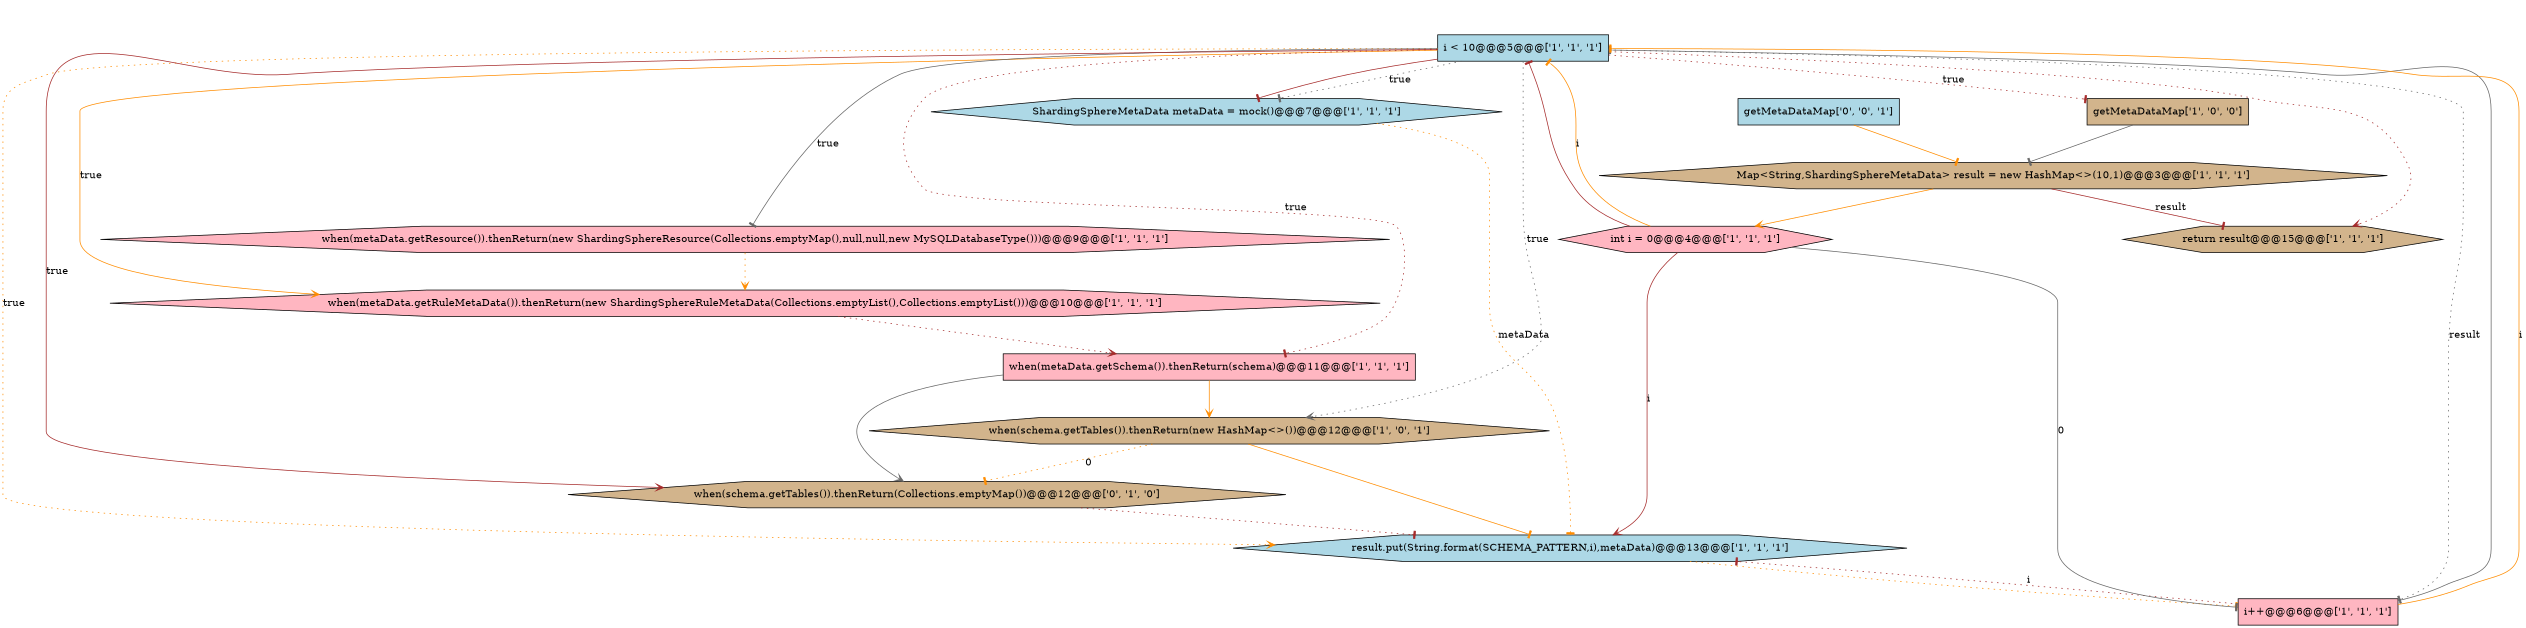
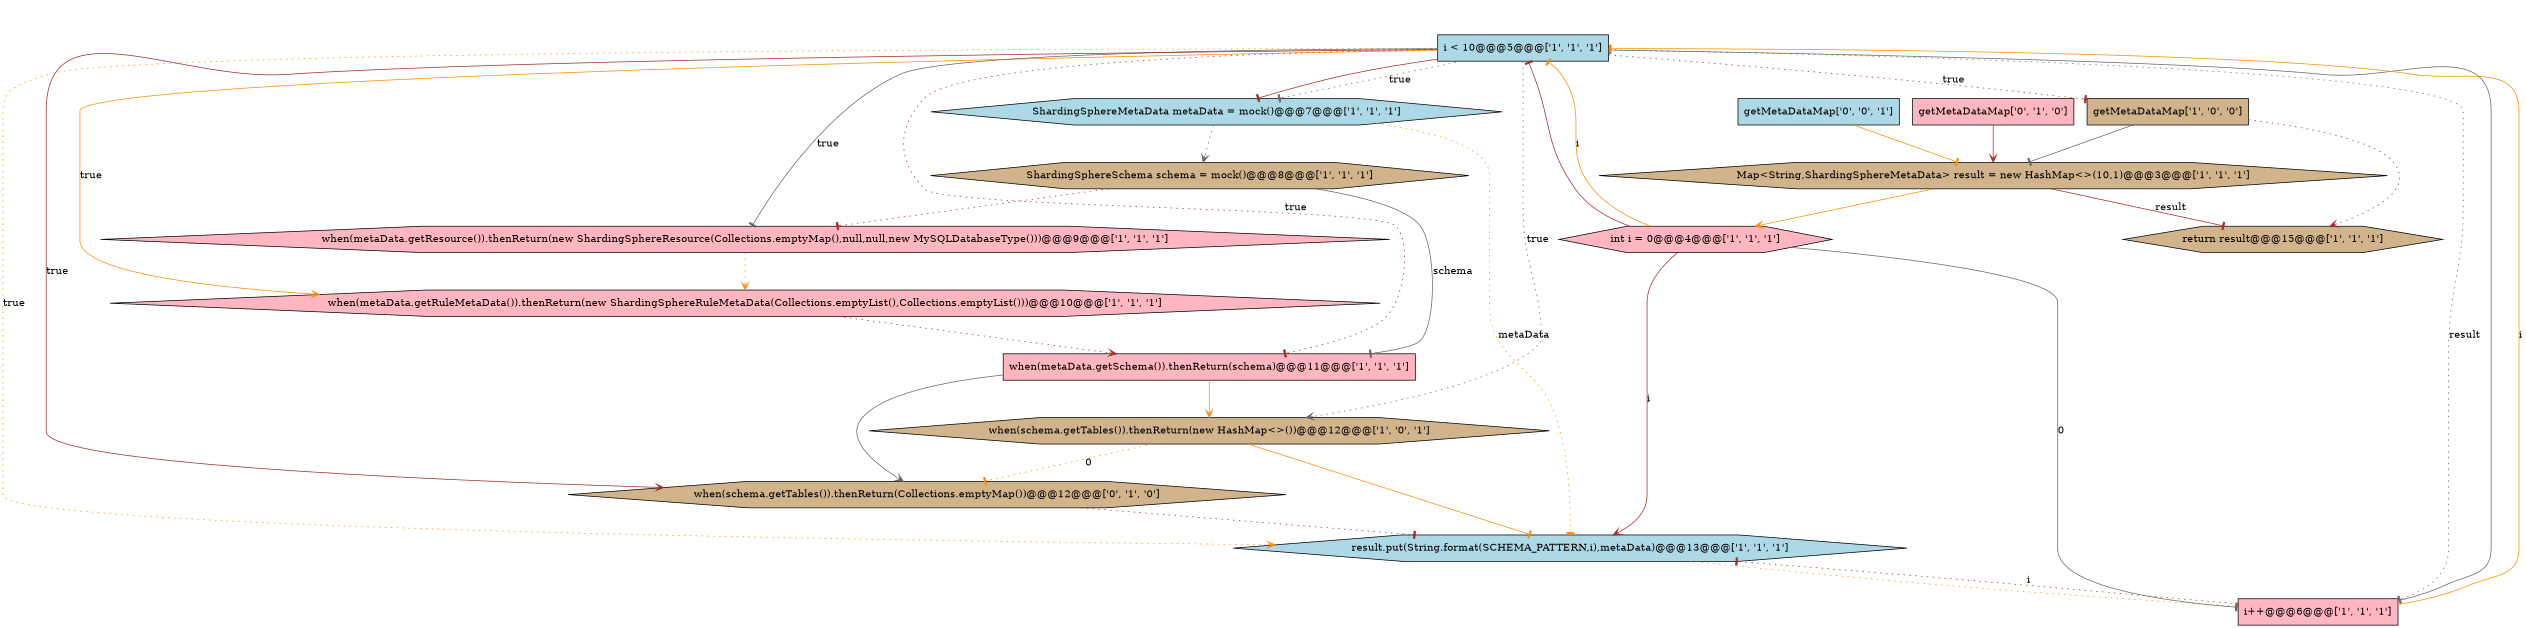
(2064, 76) -> (2371, 147)
none -> (1993, 112)
none -> (1200, 176)
